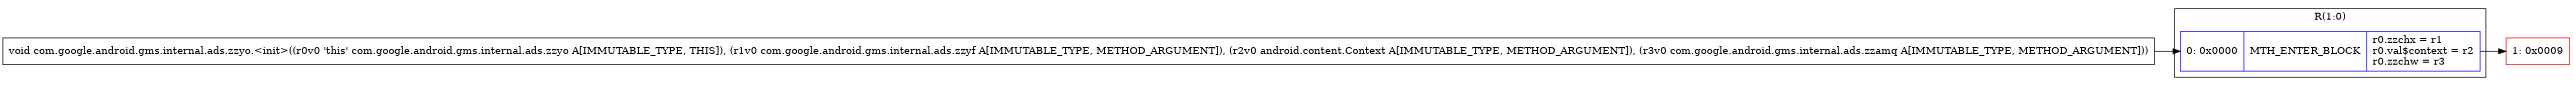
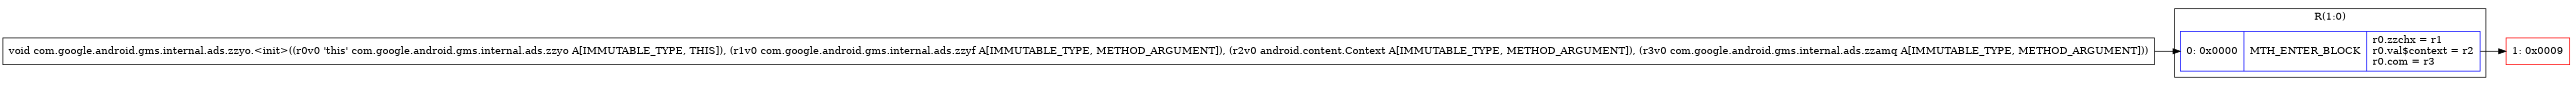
(2409, 62) -> (2404, 62)
